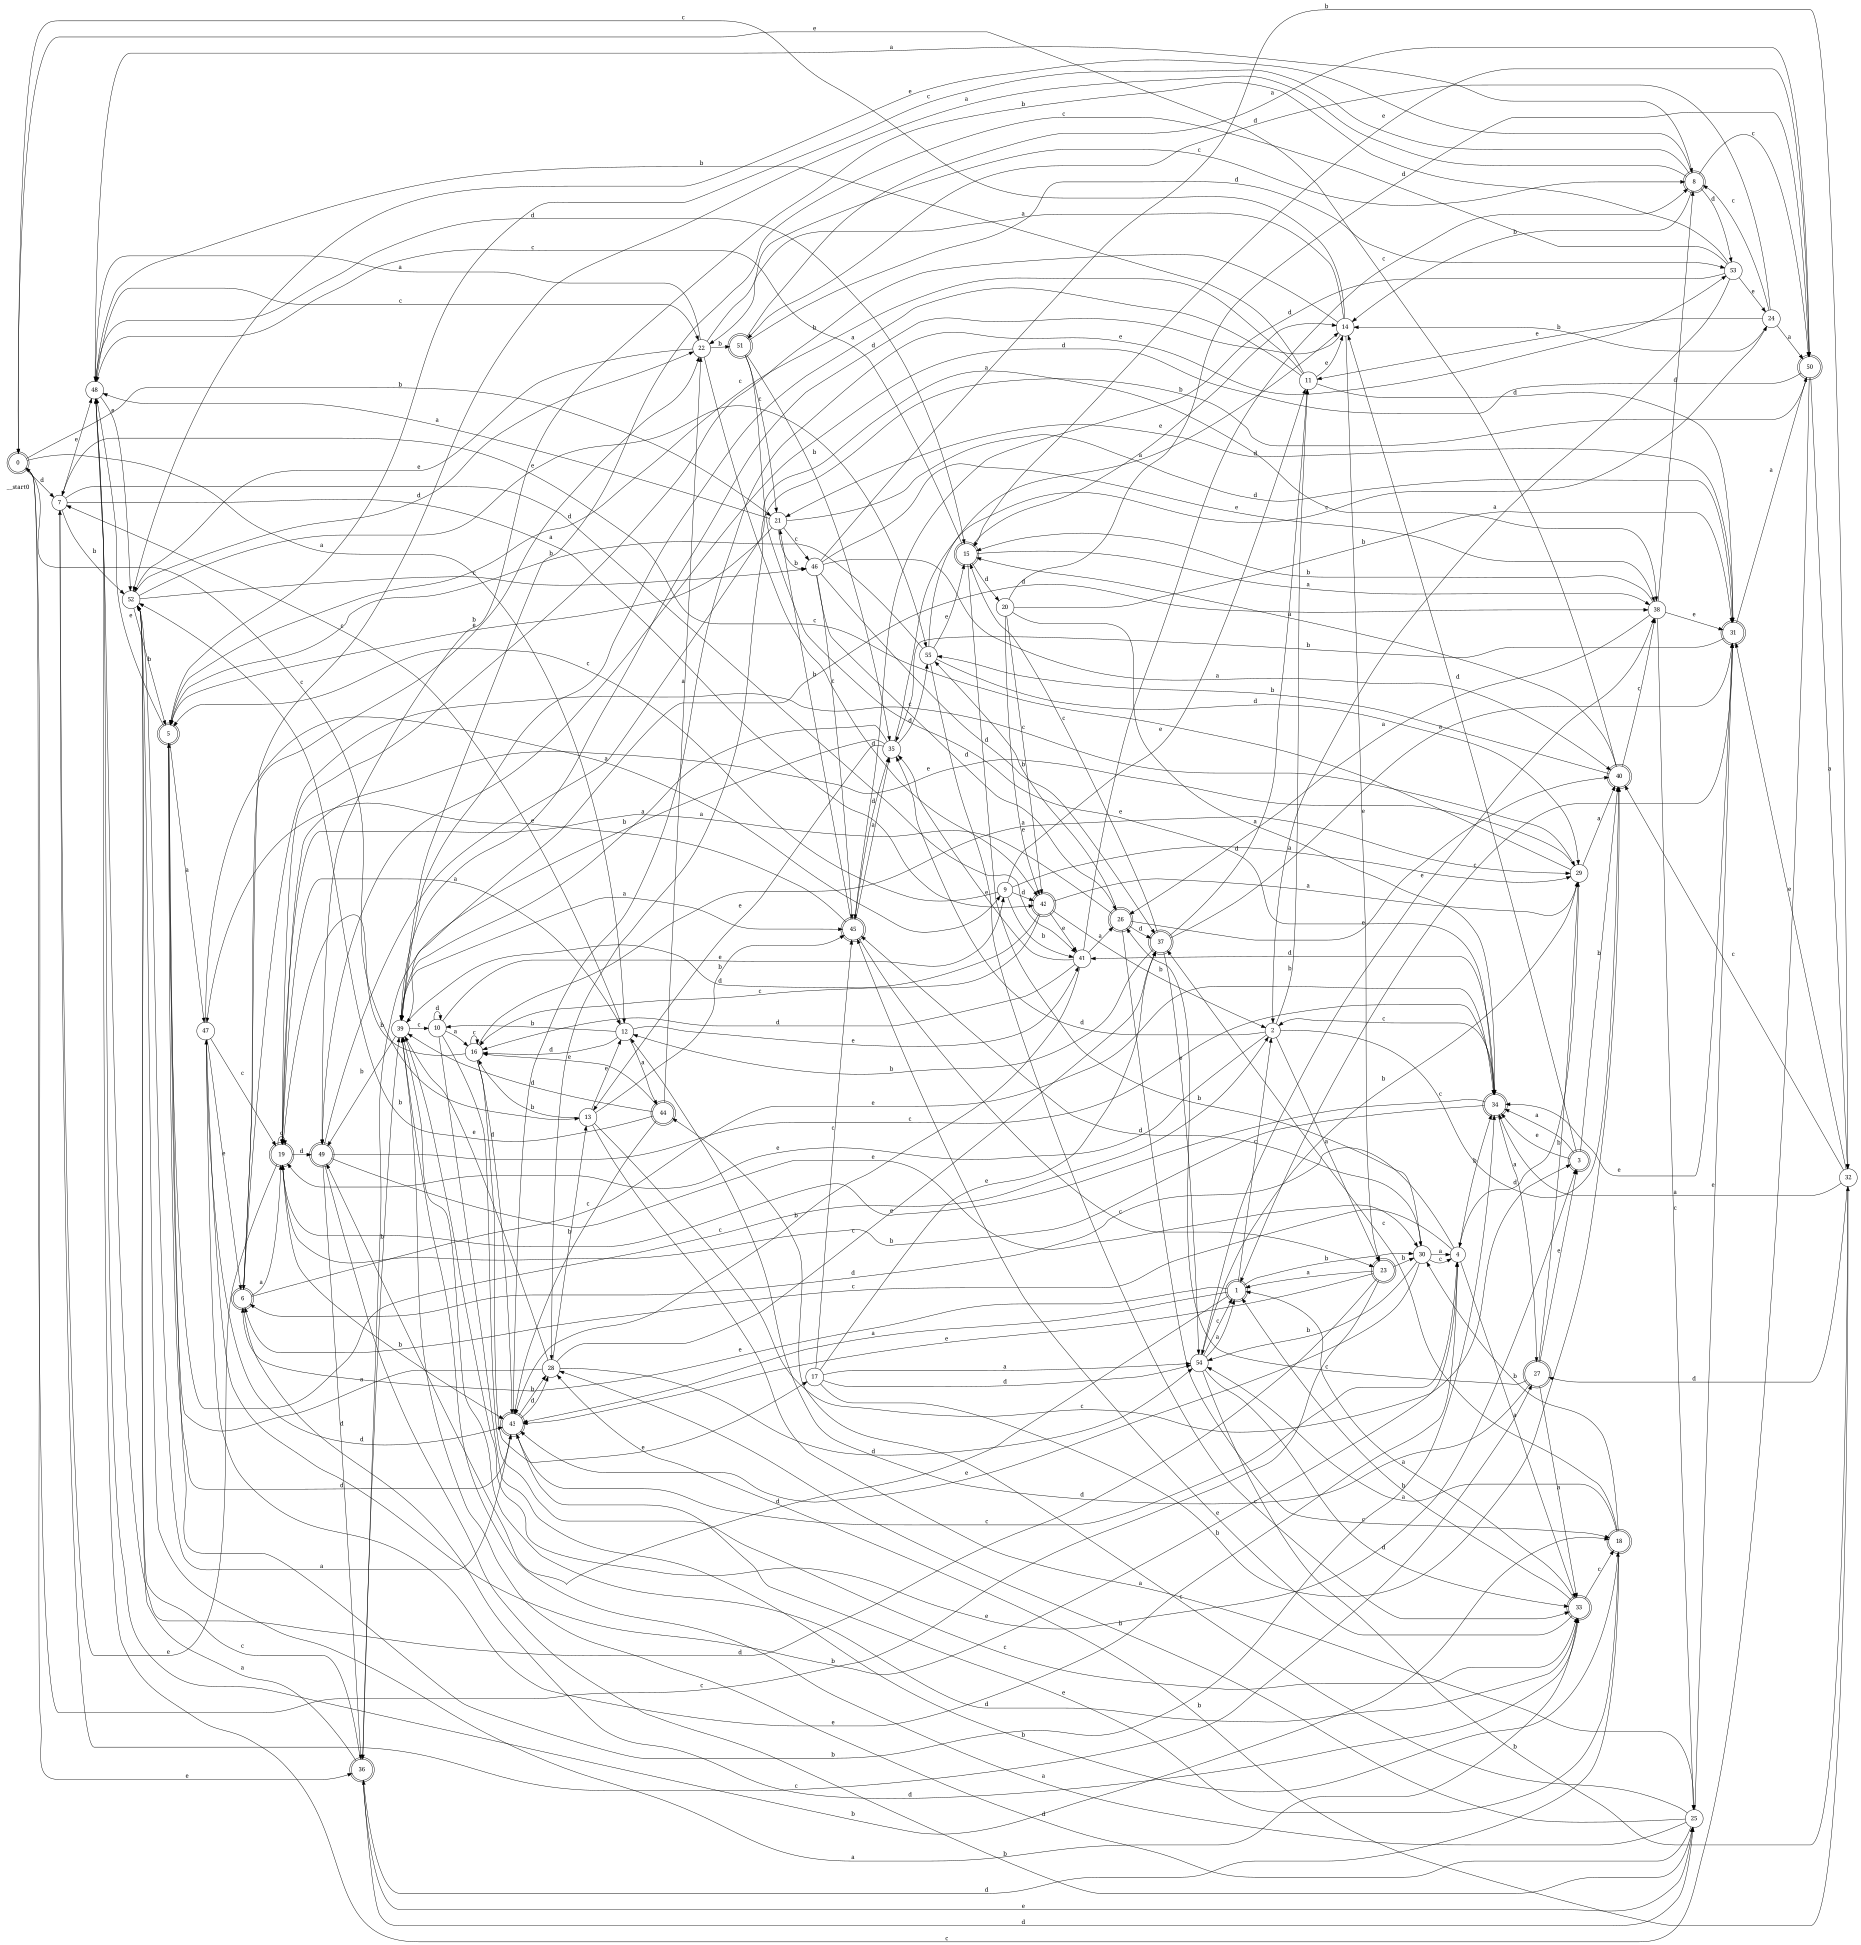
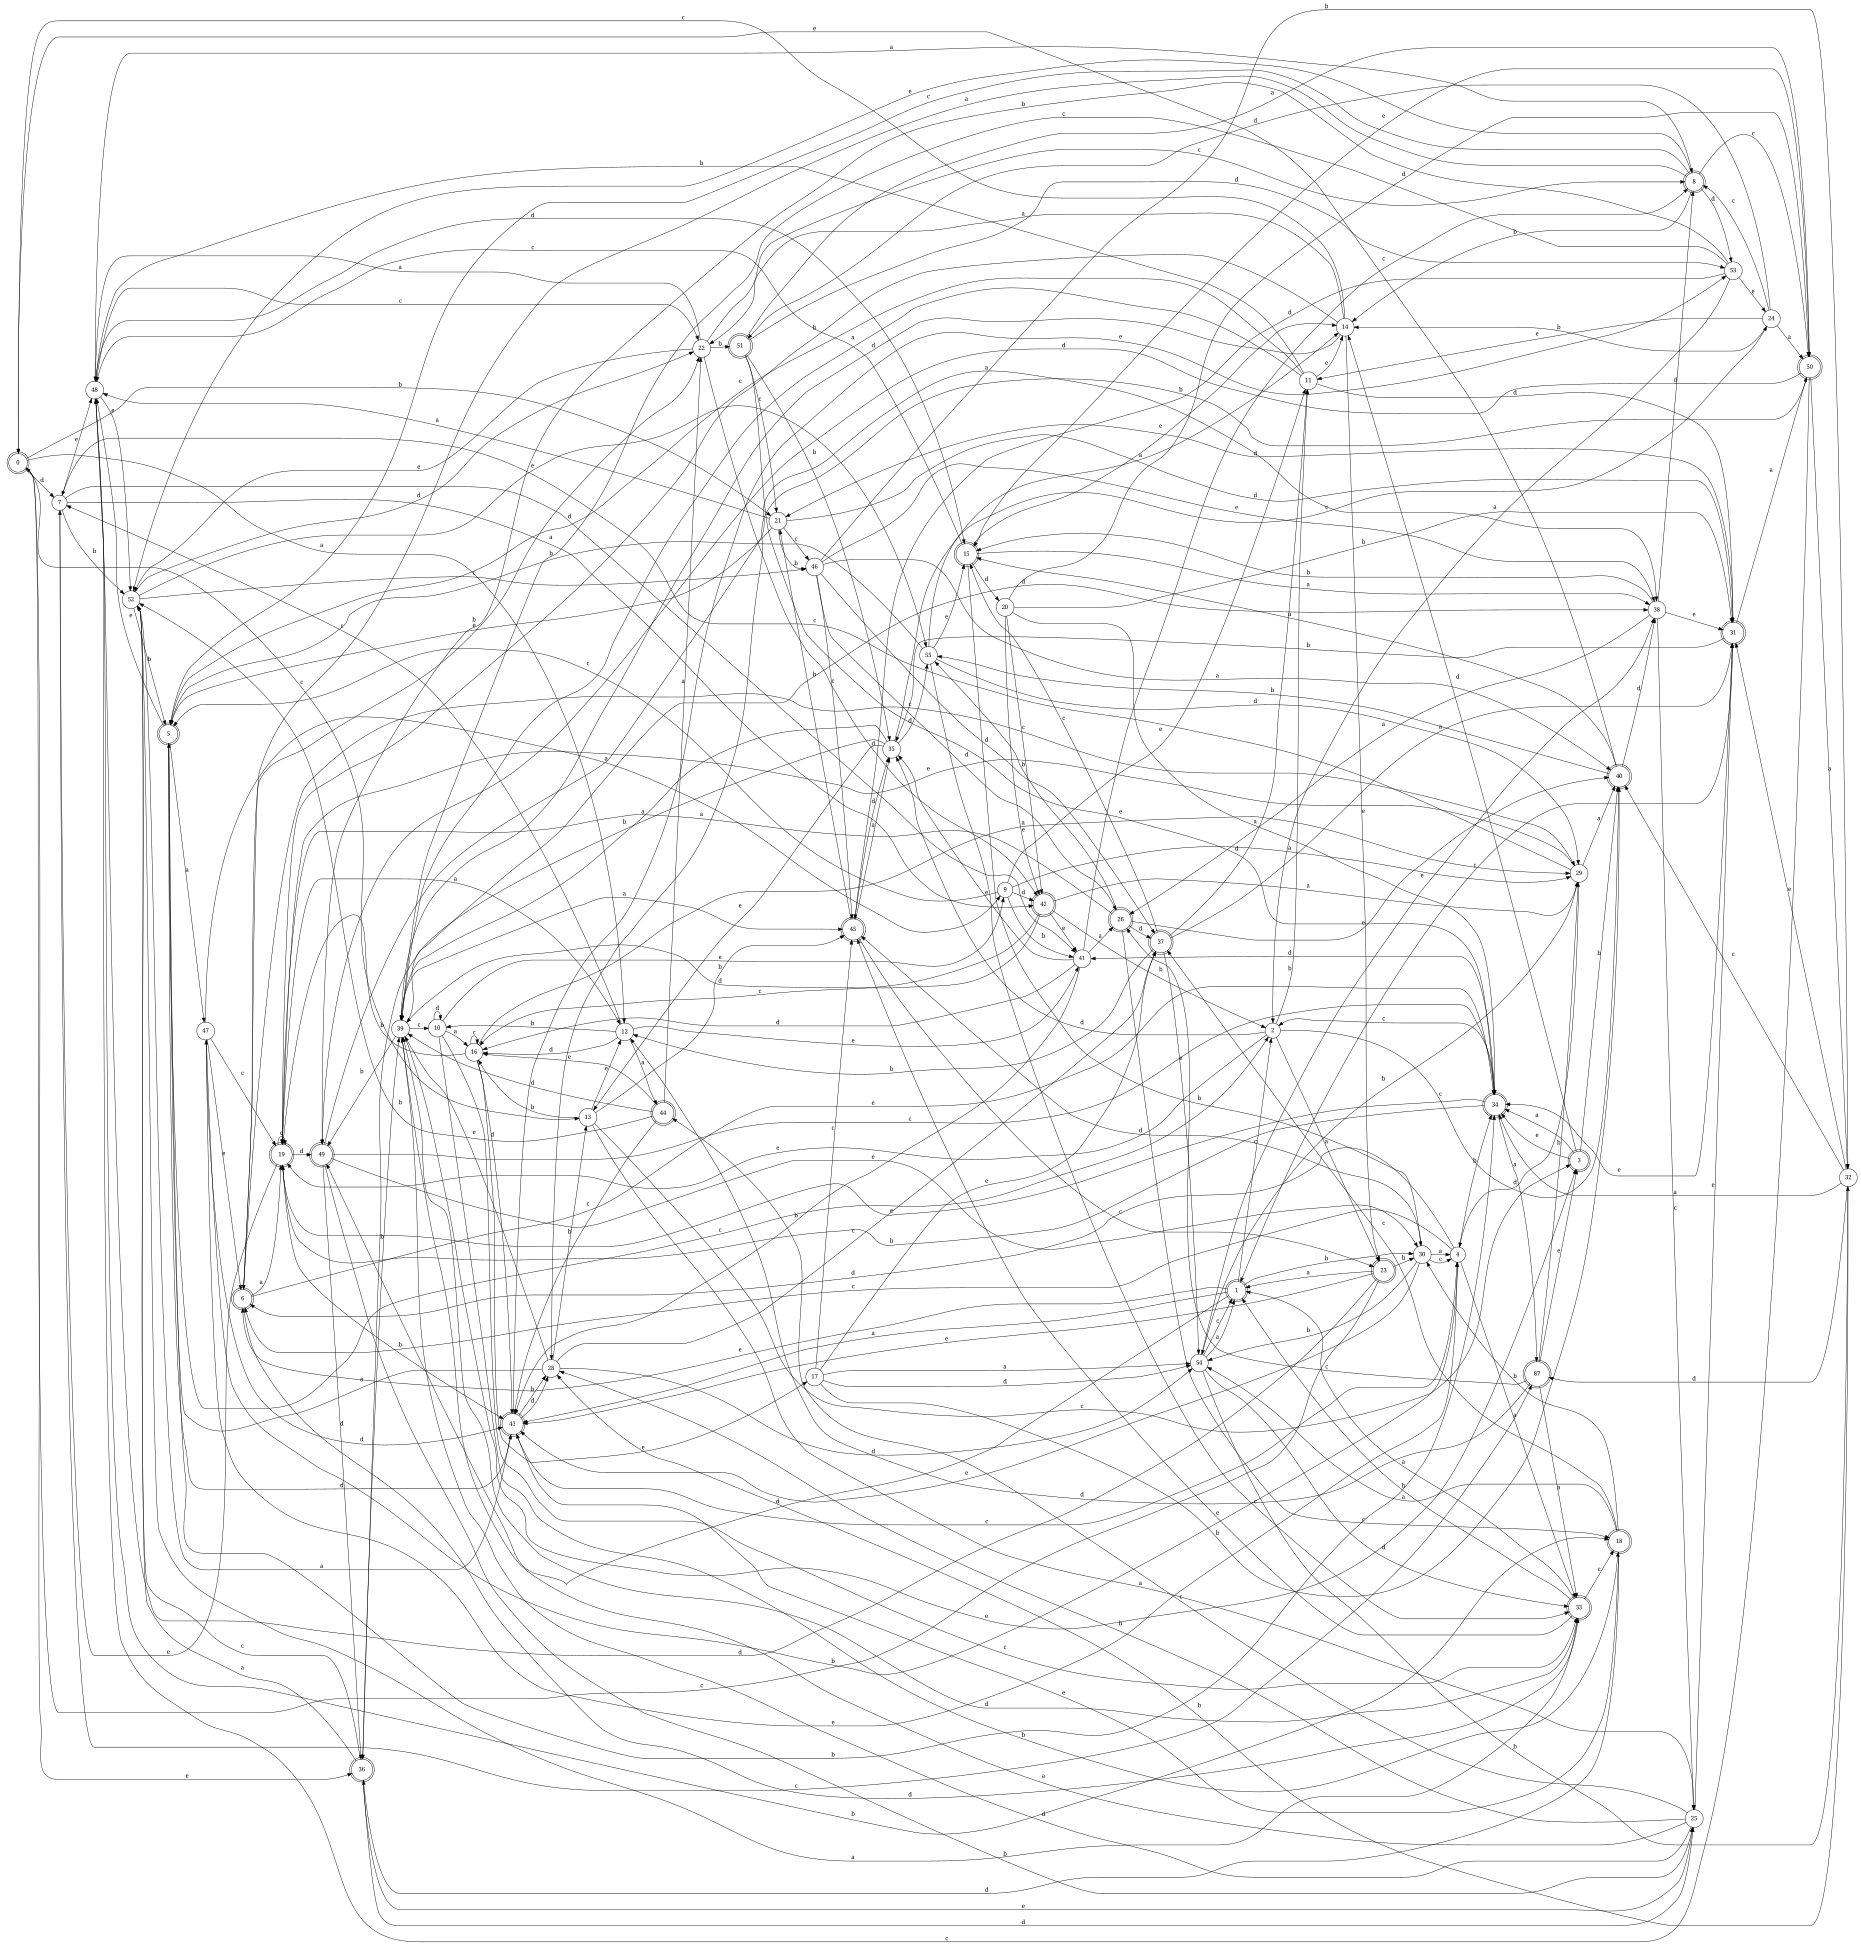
(18, 487) -> none
(1639, 689) -> (1639, 689)
(471, 821) -> none
(1537, 1374) -> (1537, 1374)
